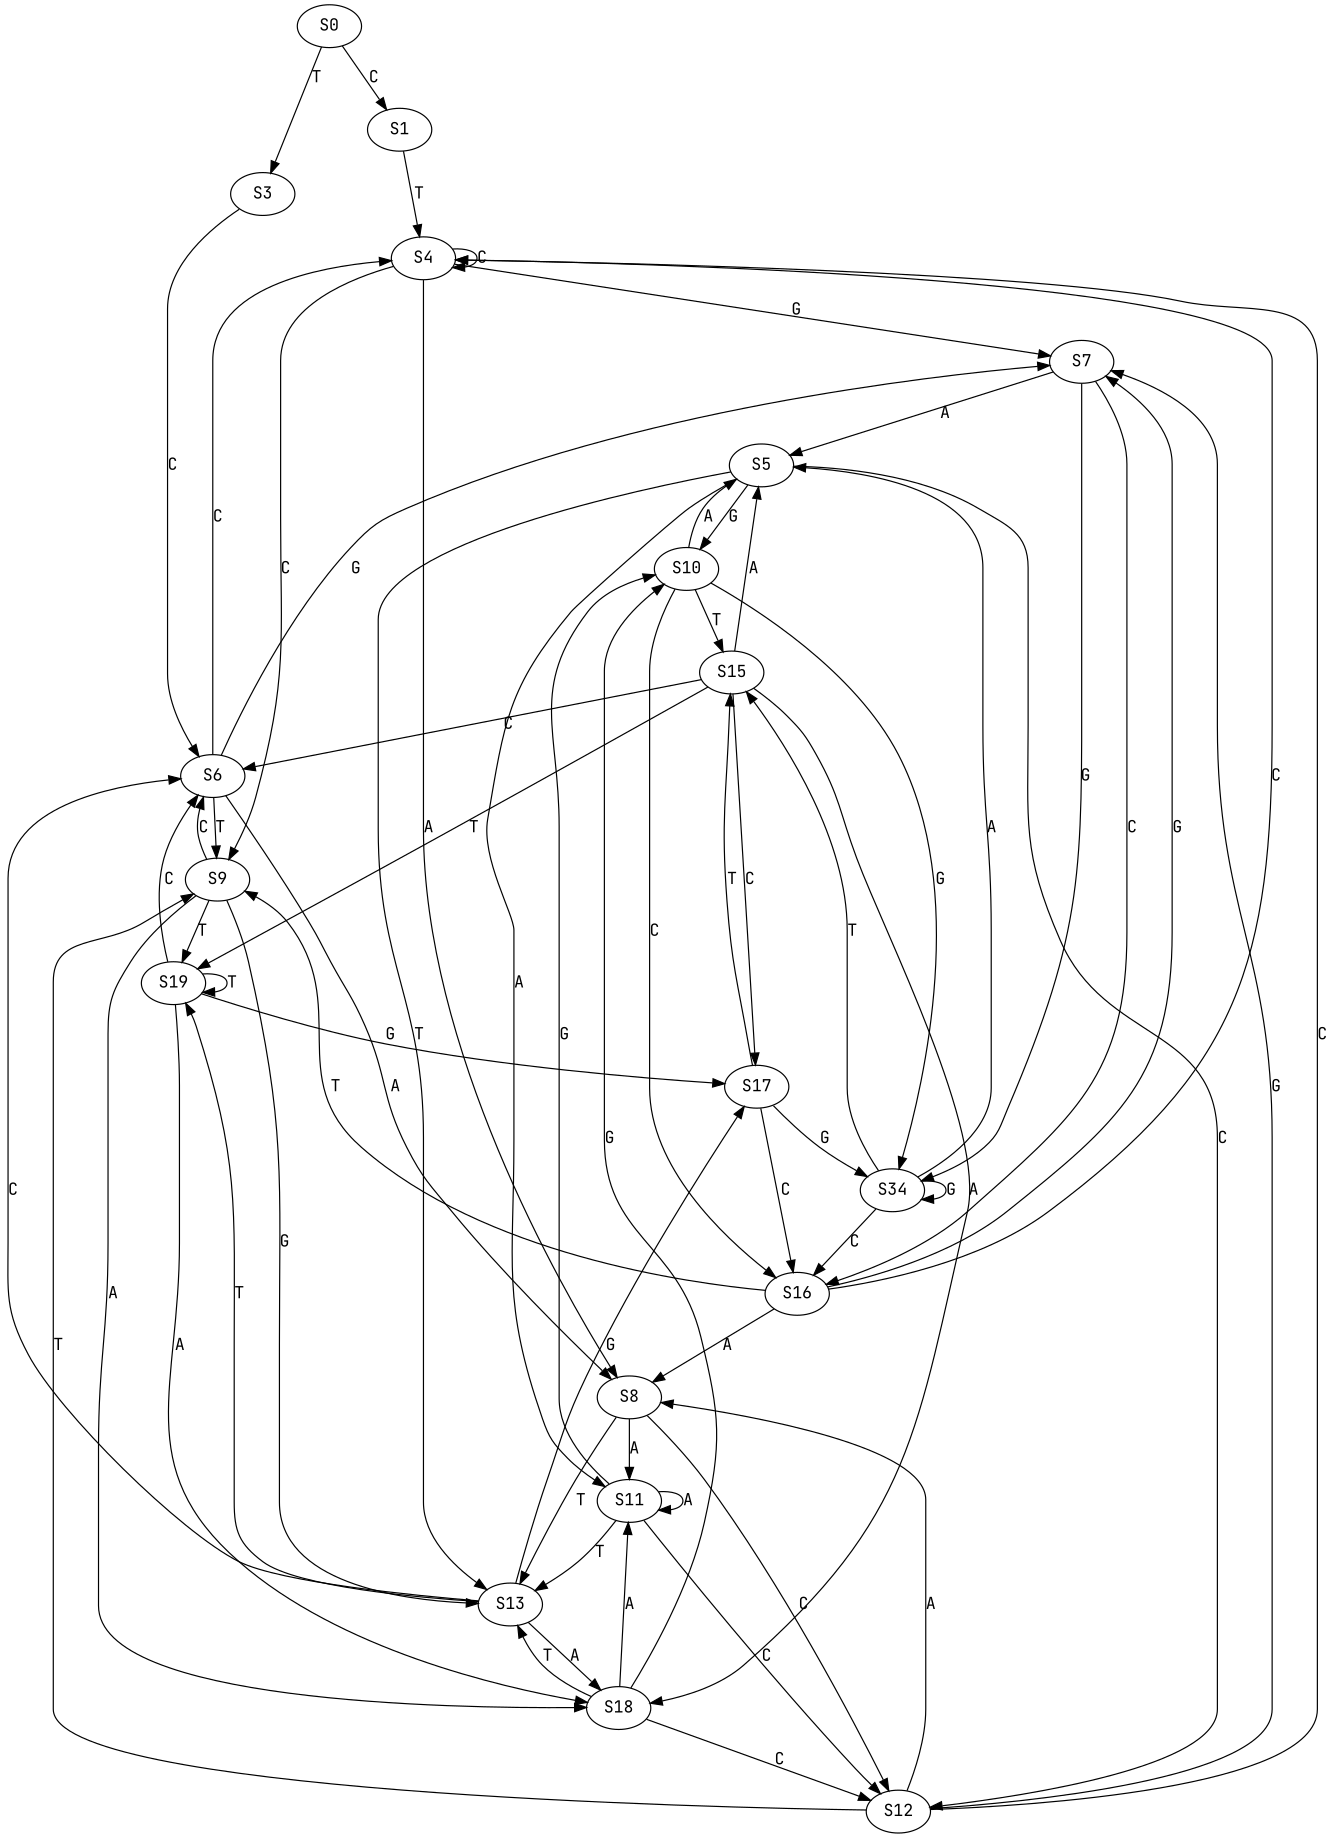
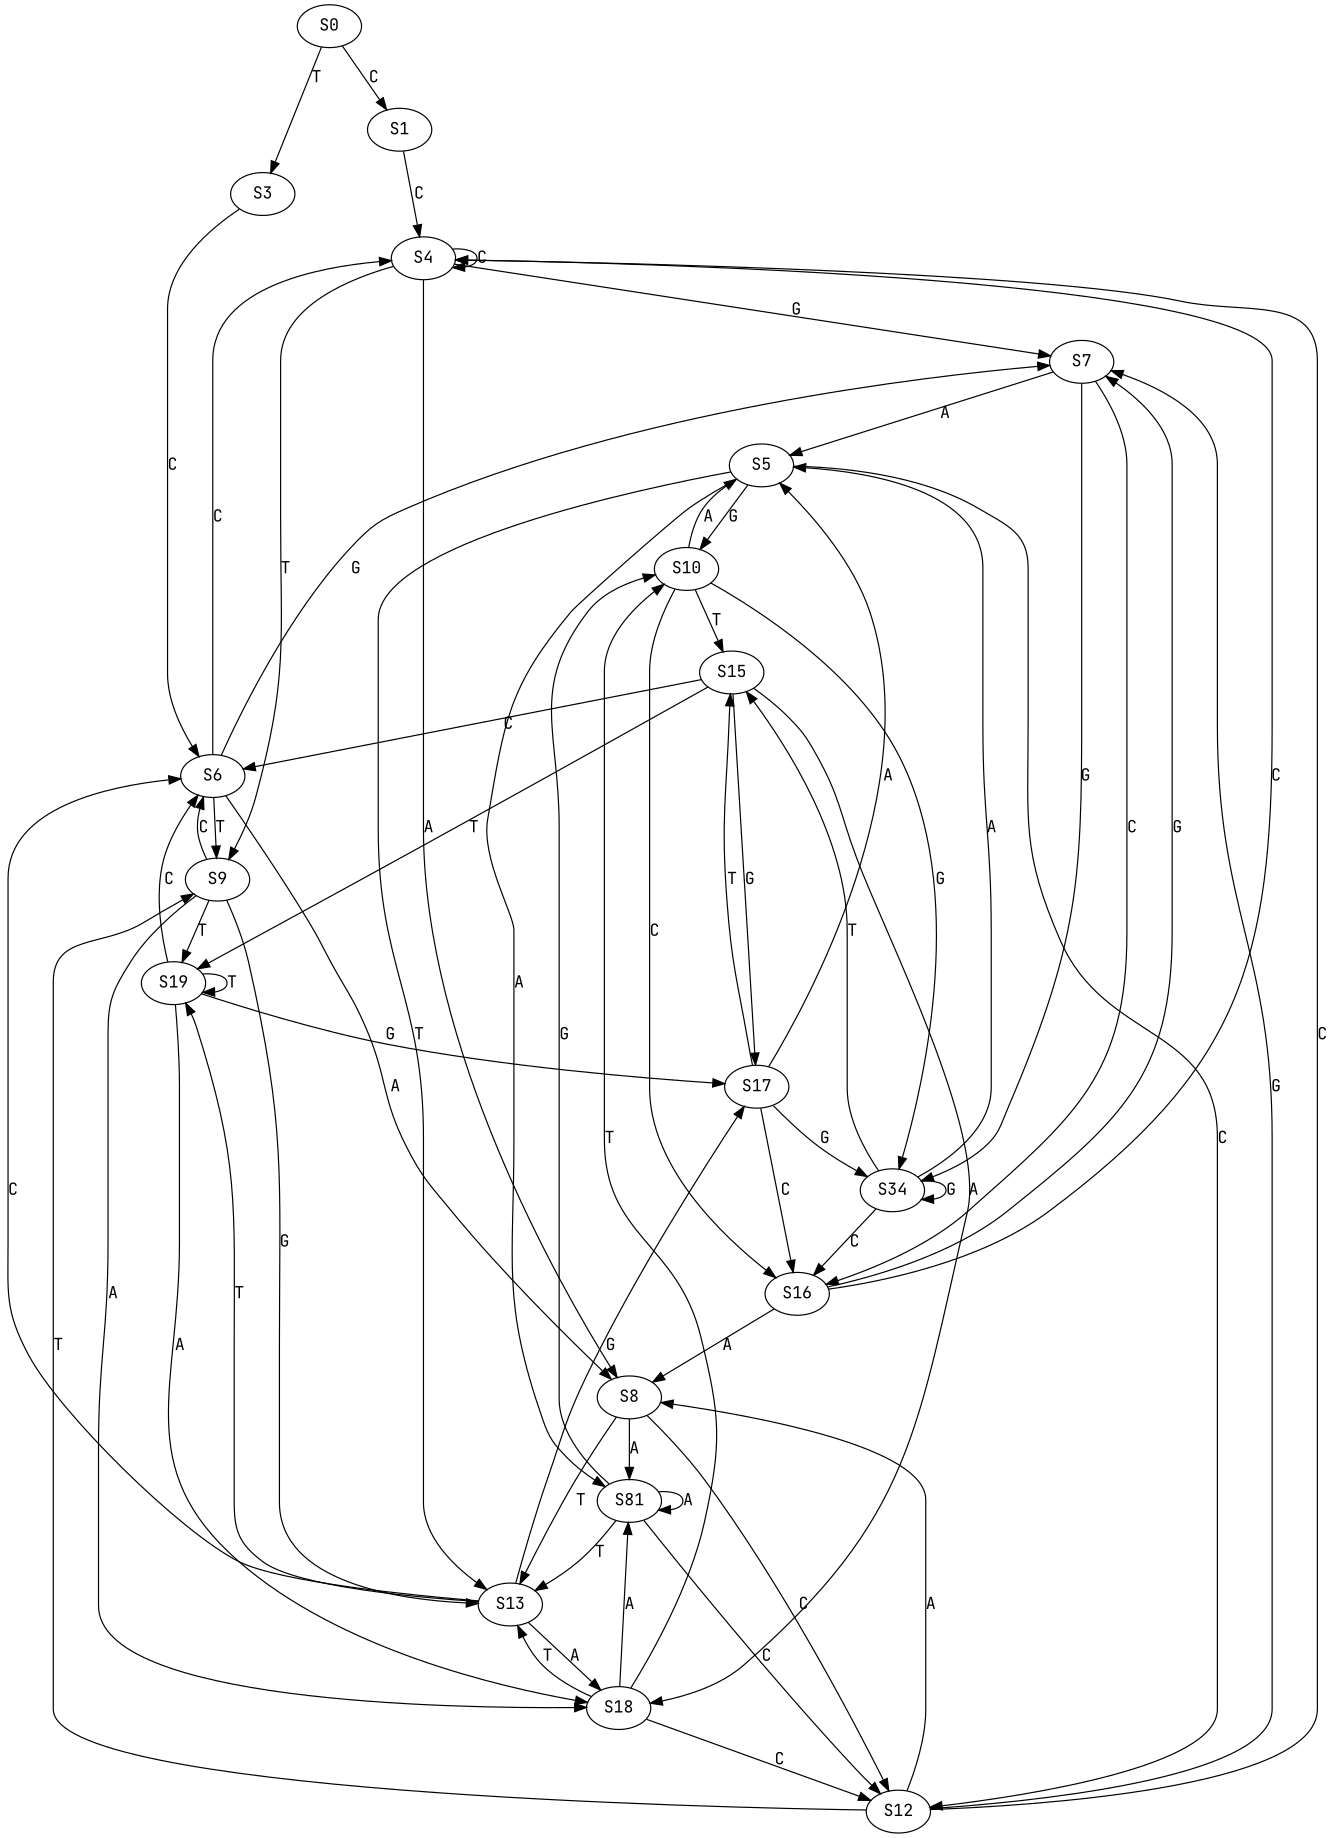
(419, 194) -> (419, 194)
(286, 569) -> (286, 569)
(746, 575) -> (879, 777)
(750, 880) -> (750, 880)
(610, 1139) -> (610, 1139)
(407, 1181) -> none
(629, 1501) -> (629, 1501)
